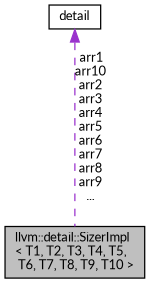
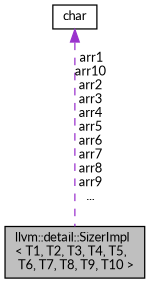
(75, 17) -> (75, 17)
